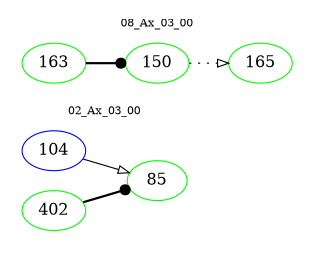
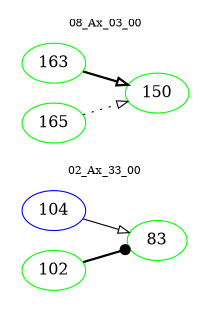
(101, 63) -> (100, 77)
(203, 63) -> (100, 110)
(105, 111) -> (105, 171)
(157, 181) -> (157, 241)
(54, 211) -> (54, 270)
